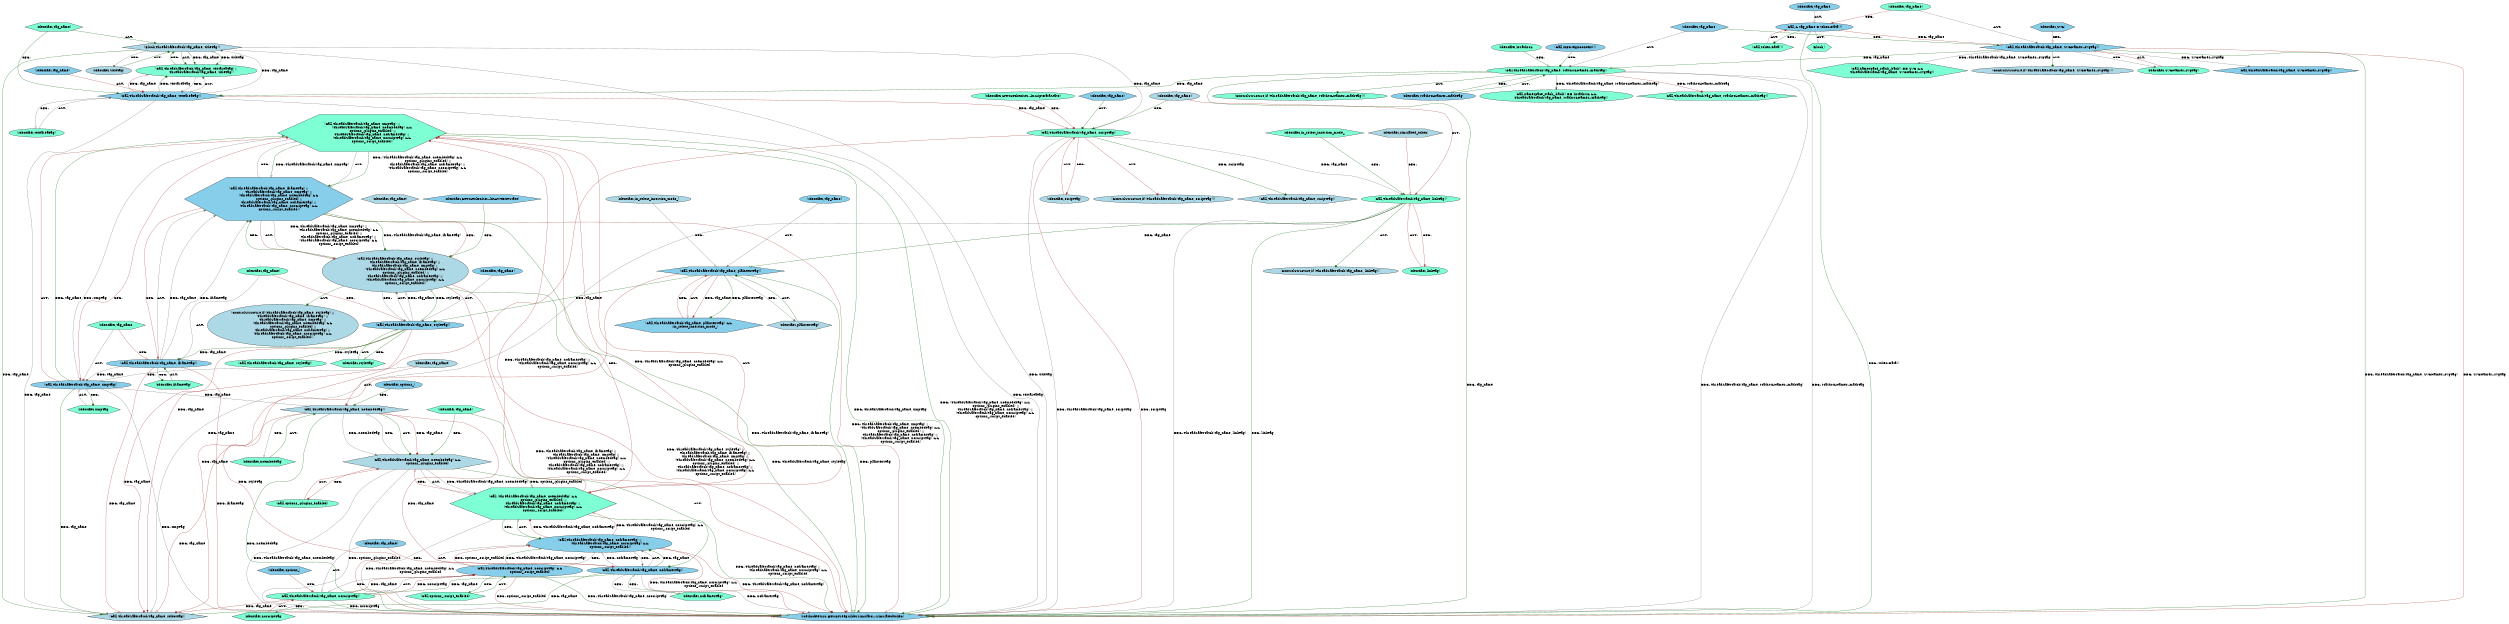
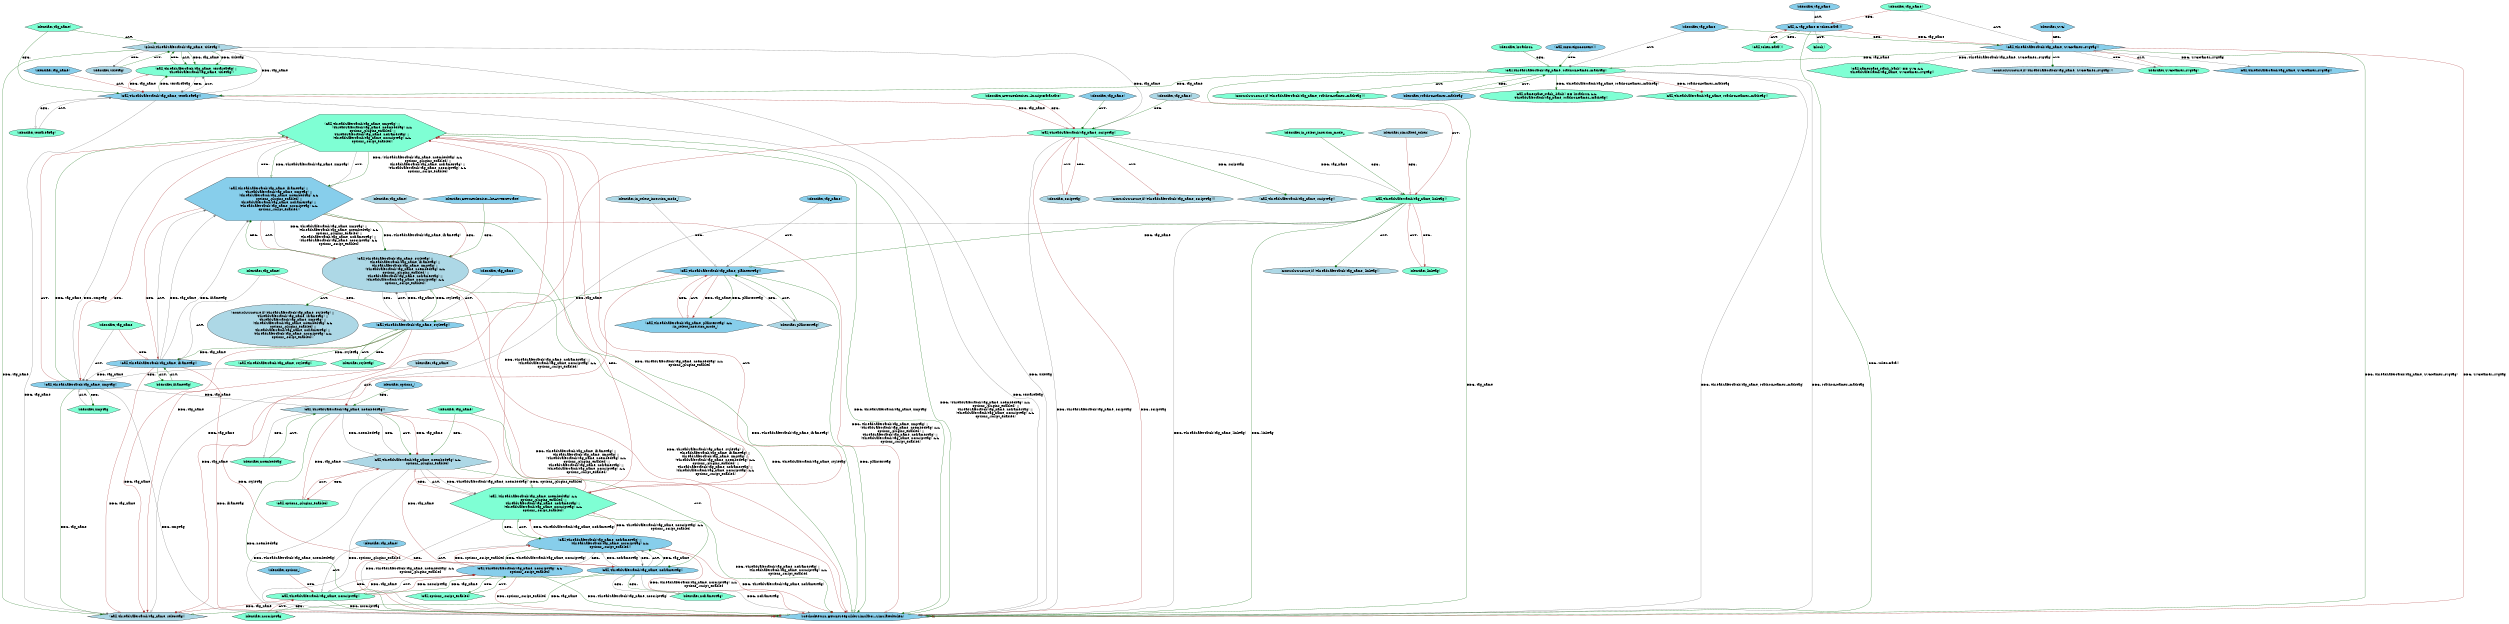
(164, 375) -> (164, 375)
(208, 488) -> (313, 452)
